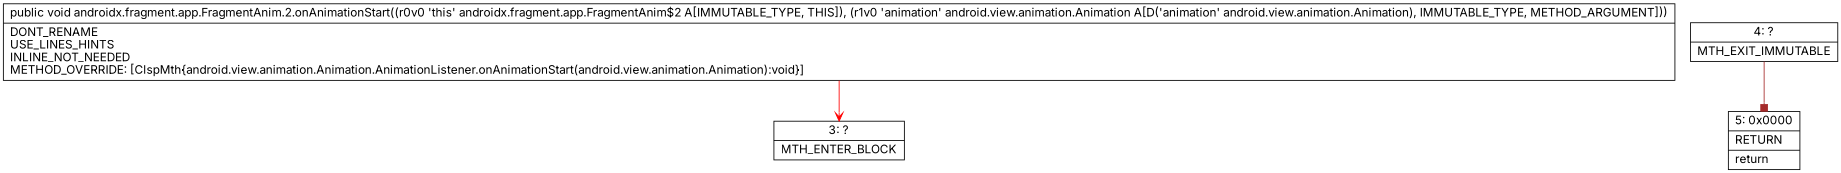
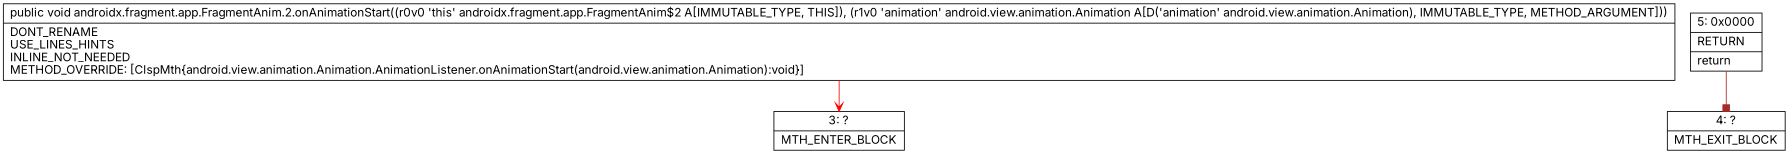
(1764, 51) -> (1726, 140)
(1764, 82) -> (1726, 87)
